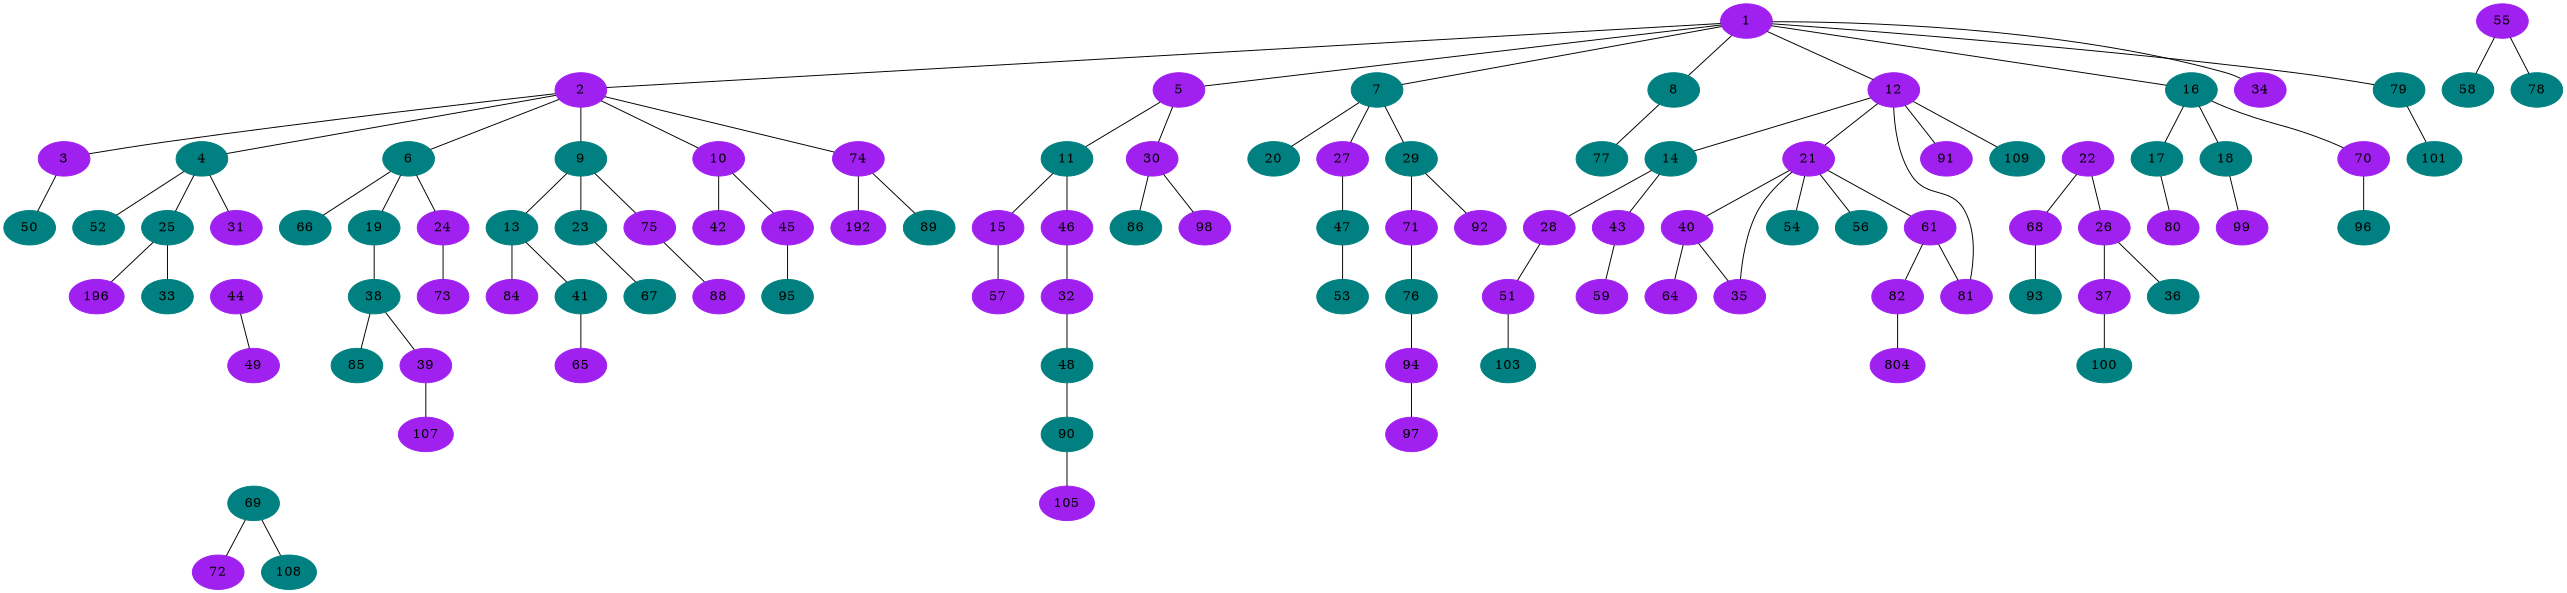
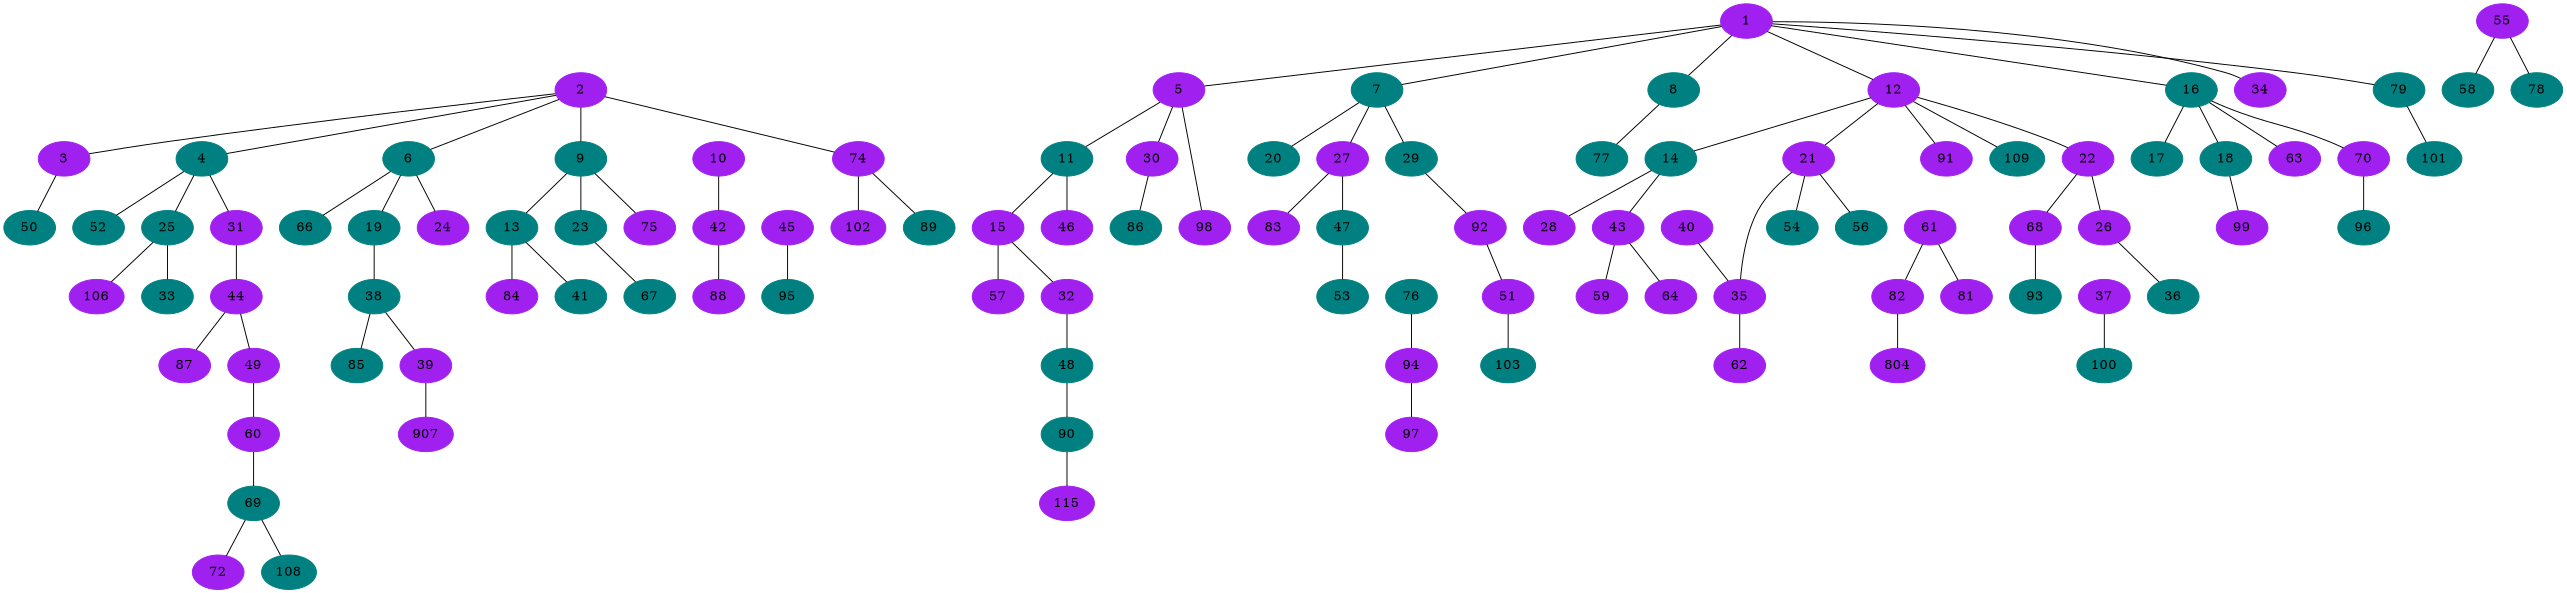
(1164, 56) -> none
(650, 124) -> none
none -> (2295, 159)
(1938, 192) -> (1993, 120)
(753, 193) -> none
(1178, 193) -> (1192, 159)
(1748, 193) -> none
(1869, 193) -> none
(858, 228) -> (858, 228)
none -> (1274, 228)
(1411, 228) -> none
(2173, 228) -> none
none -> (236, 262)
(684, 262) -> (719, 262)
(1067, 262) -> (1032, 262)
(1529, 262) -> (1494, 262)
(1679, 262) -> (1645, 262)
(2104, 262) -> none
(97, 297) -> (97, 297)
(443, 297) -> none
none -> (185, 366)
(581, 366) -> none
none -> (1740, 366)
none -> (254, 434)
(426, 434) -> (426, 434)
(1067, 503) -> (1067, 503)
